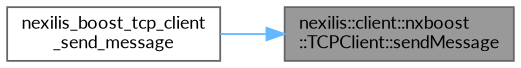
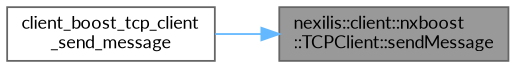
(114, 34) -> (111, 34)
